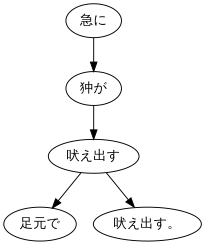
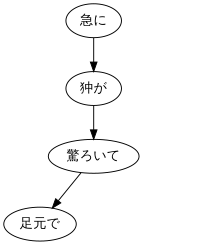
(94, 156) -> (94, 156)
(147, 224) -> none
